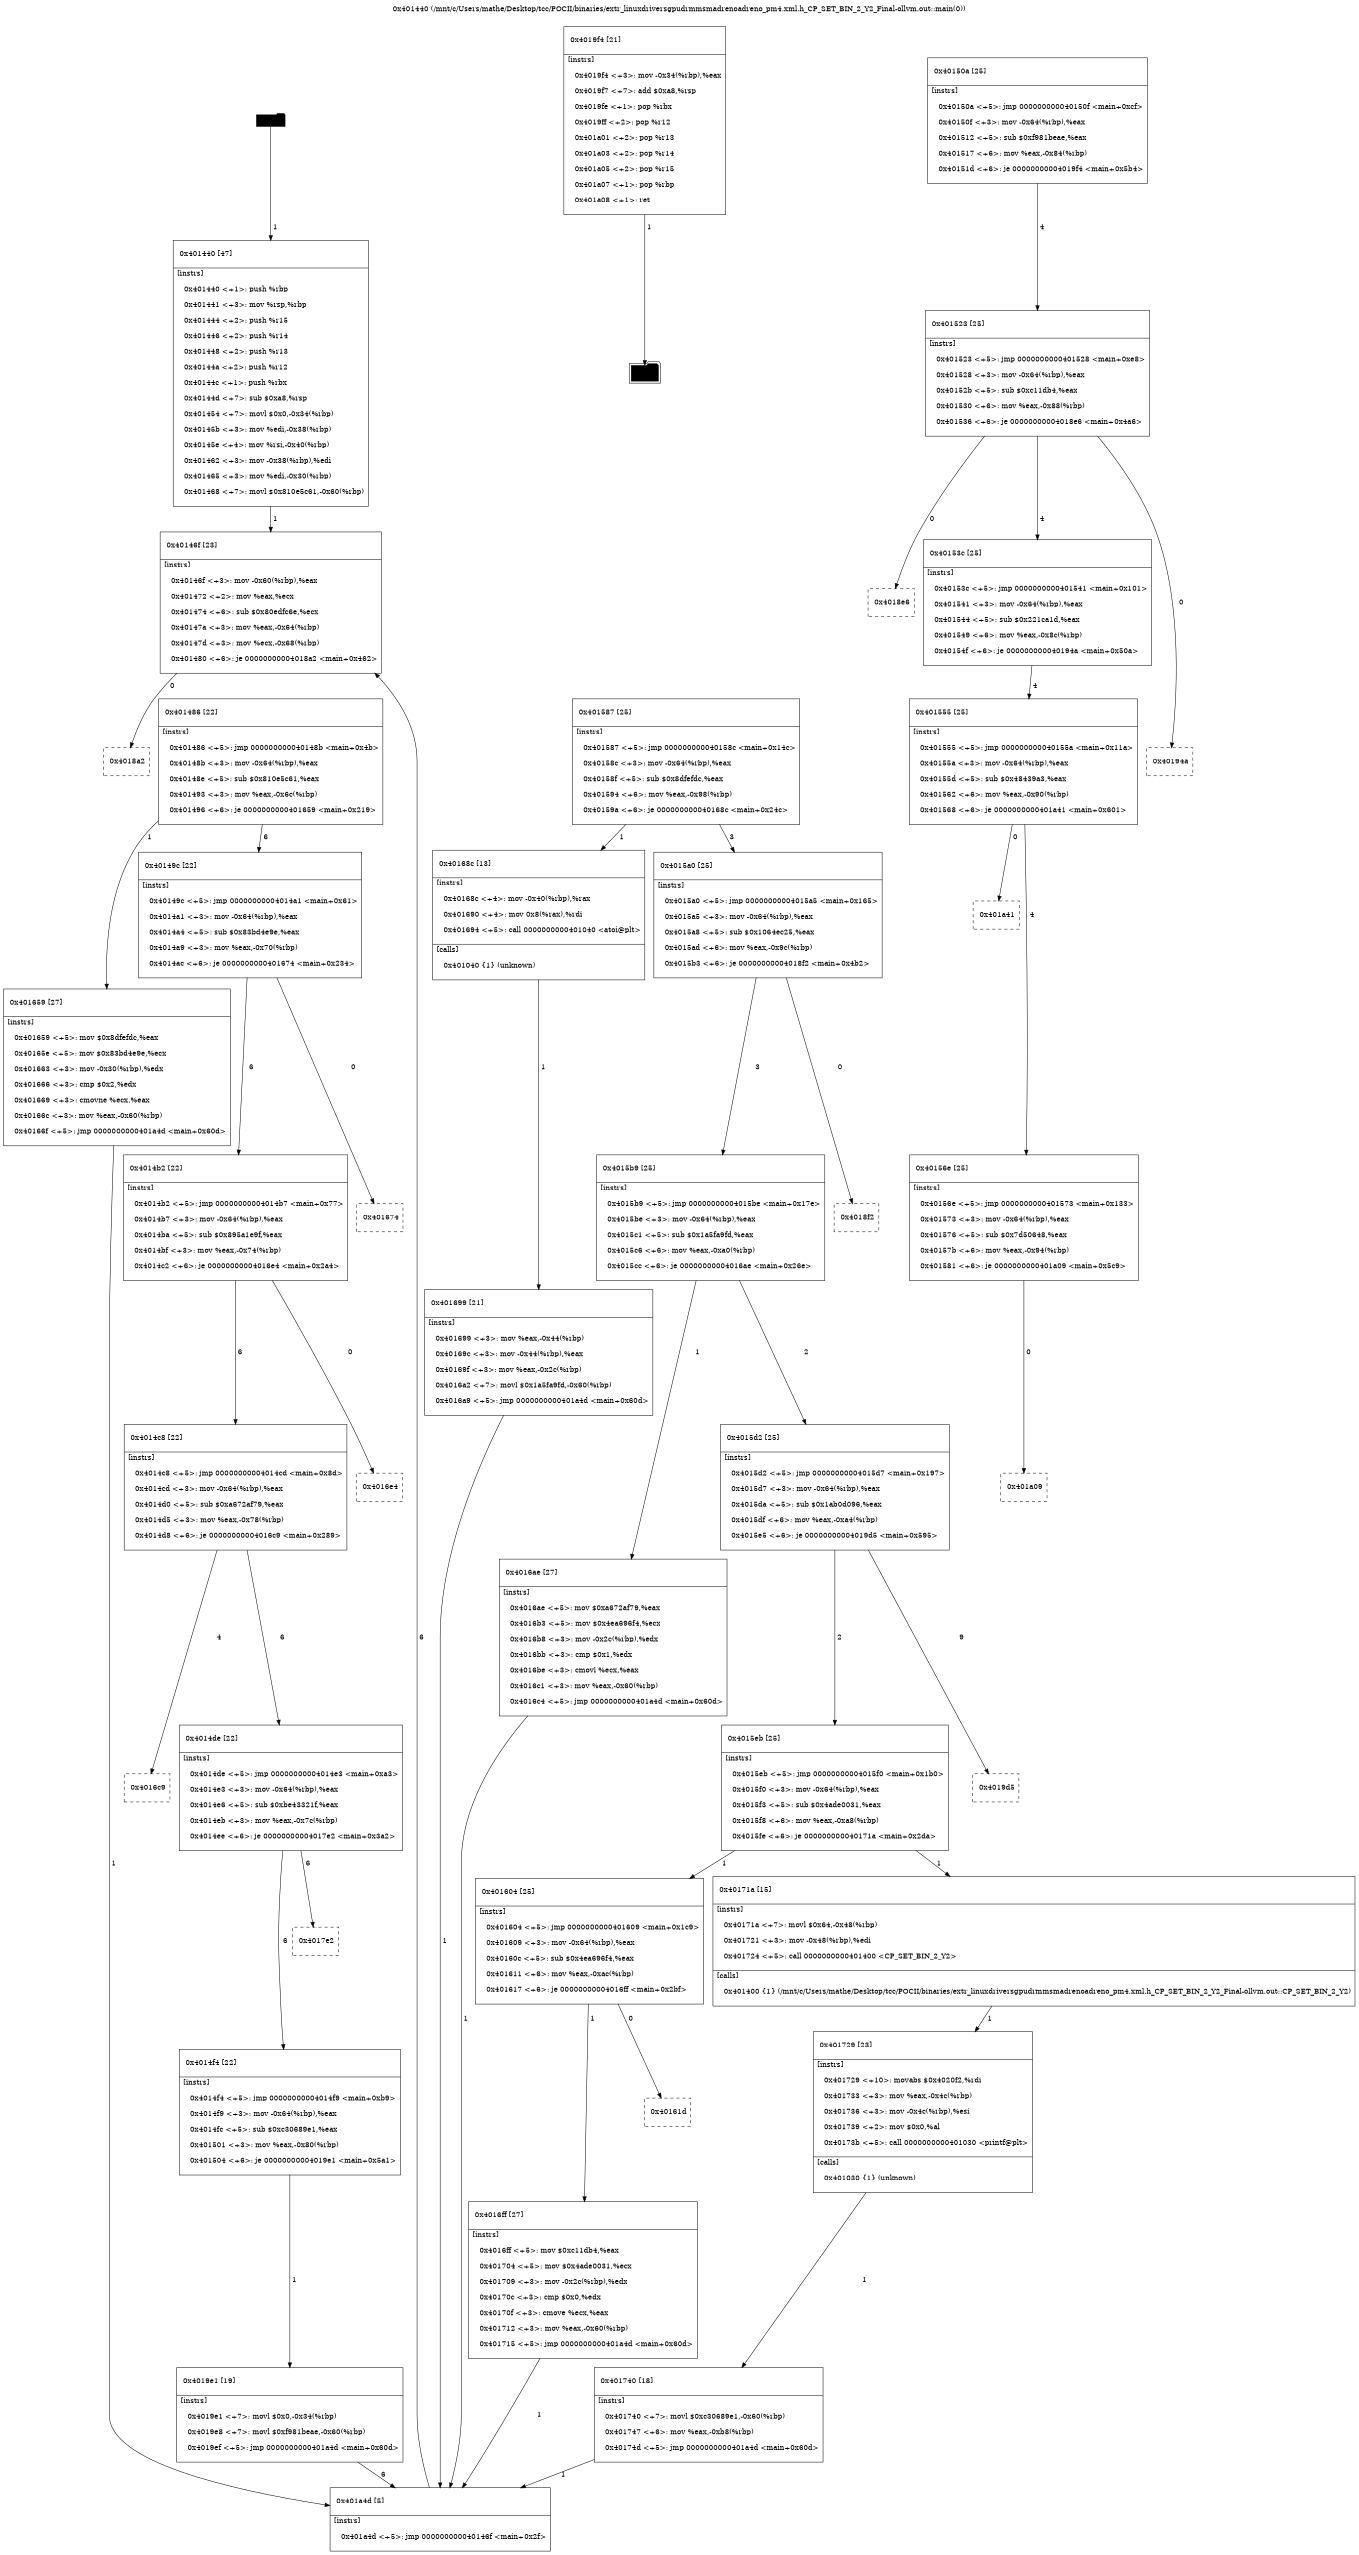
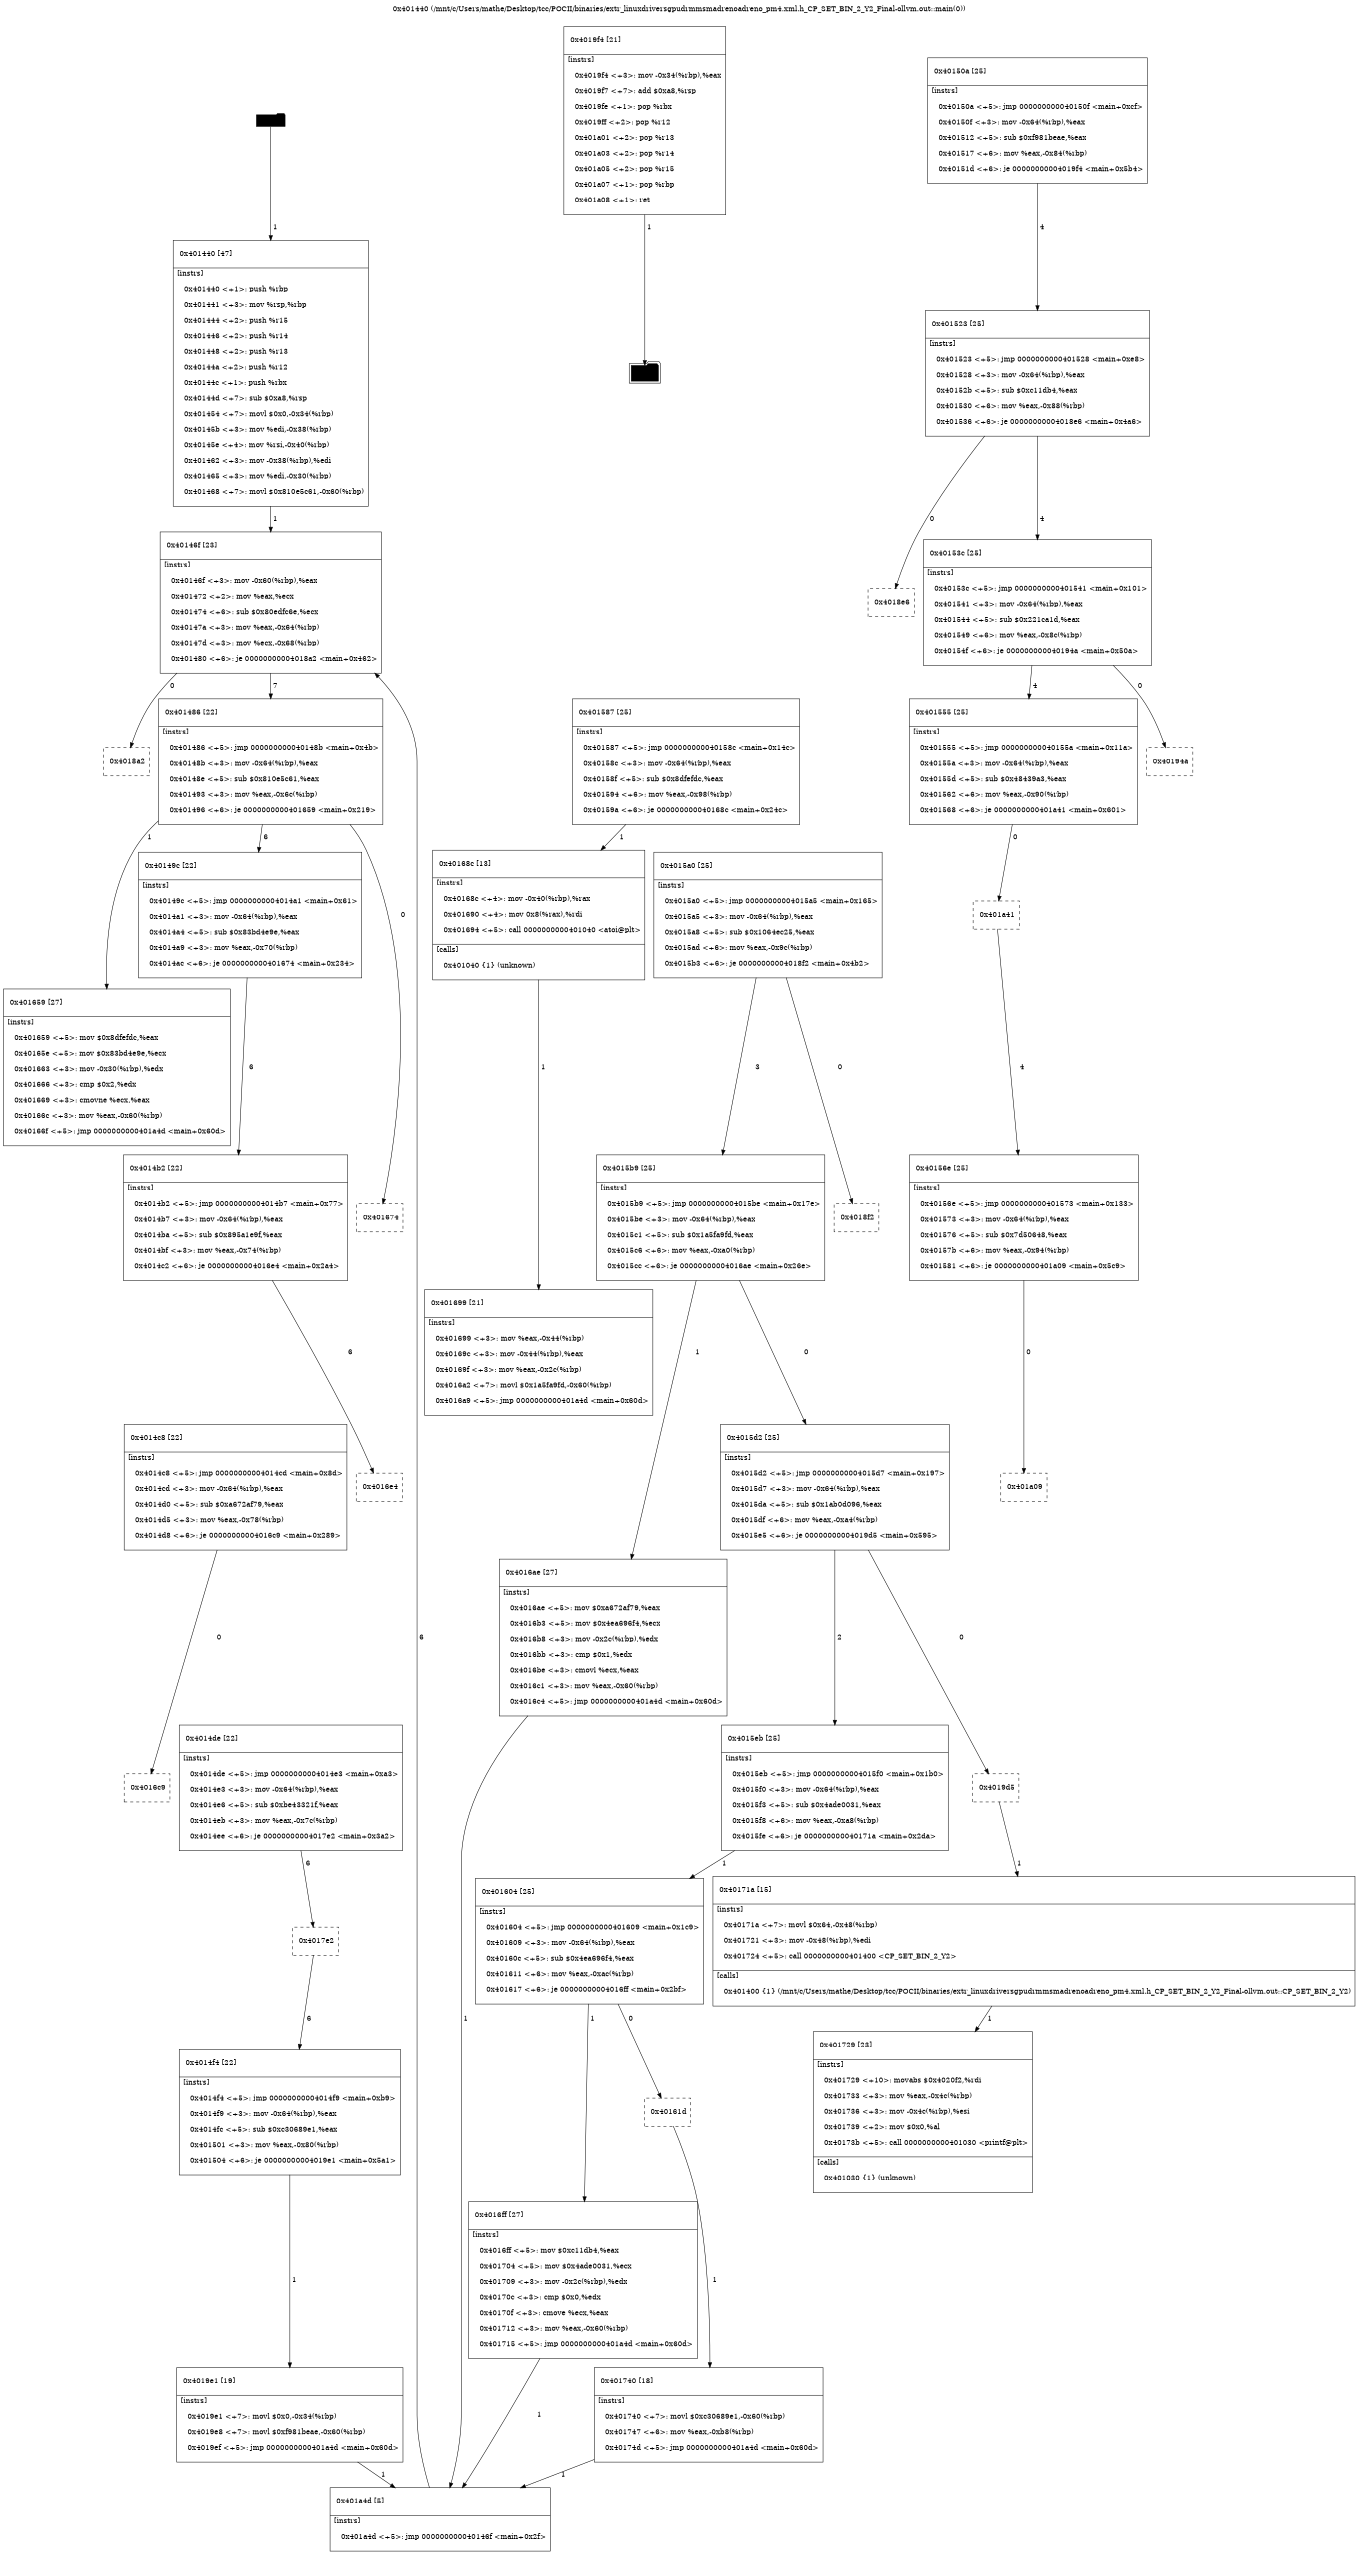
(1169, 580) -> (1143, 701)
none -> (271, 683)
(726, 836) -> none
(1027, 987) -> (1008, 1039)
(324, 1088) -> (400, 1008)
(236, 1350) -> none
(349, 1352) -> (349, 1352)
(805, 1352) -> (805, 1352)
(263, 1635) -> none
(218, 1638) -> (218, 1638)
(961, 1638) -> (961, 1638)
(931, 1862) -> (1008, 1837)
(109, 1902) -> none
(440, 1944) -> none
(279, 1948) -> (307, 2000)
(805, 2278) -> (704, 2242)
(382, 2475) -> (382, 2475)
